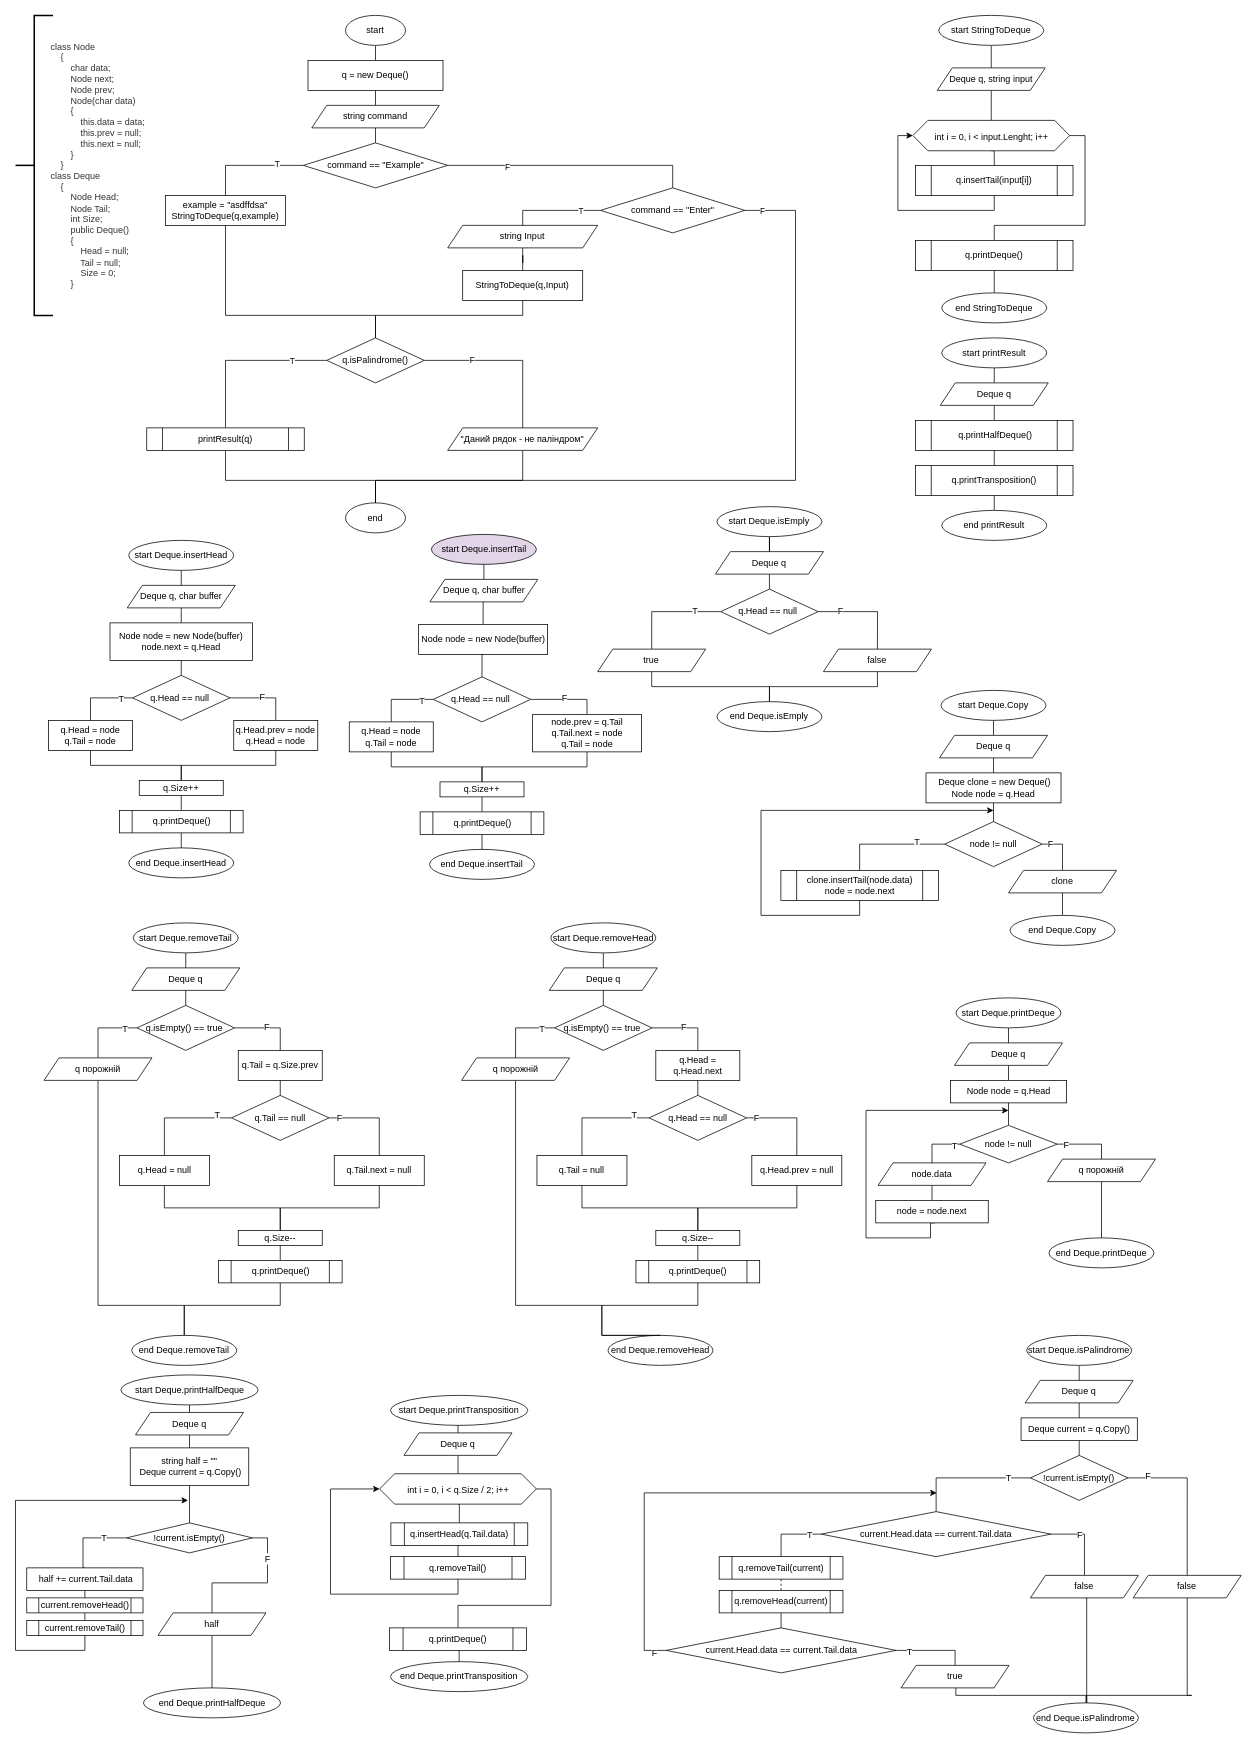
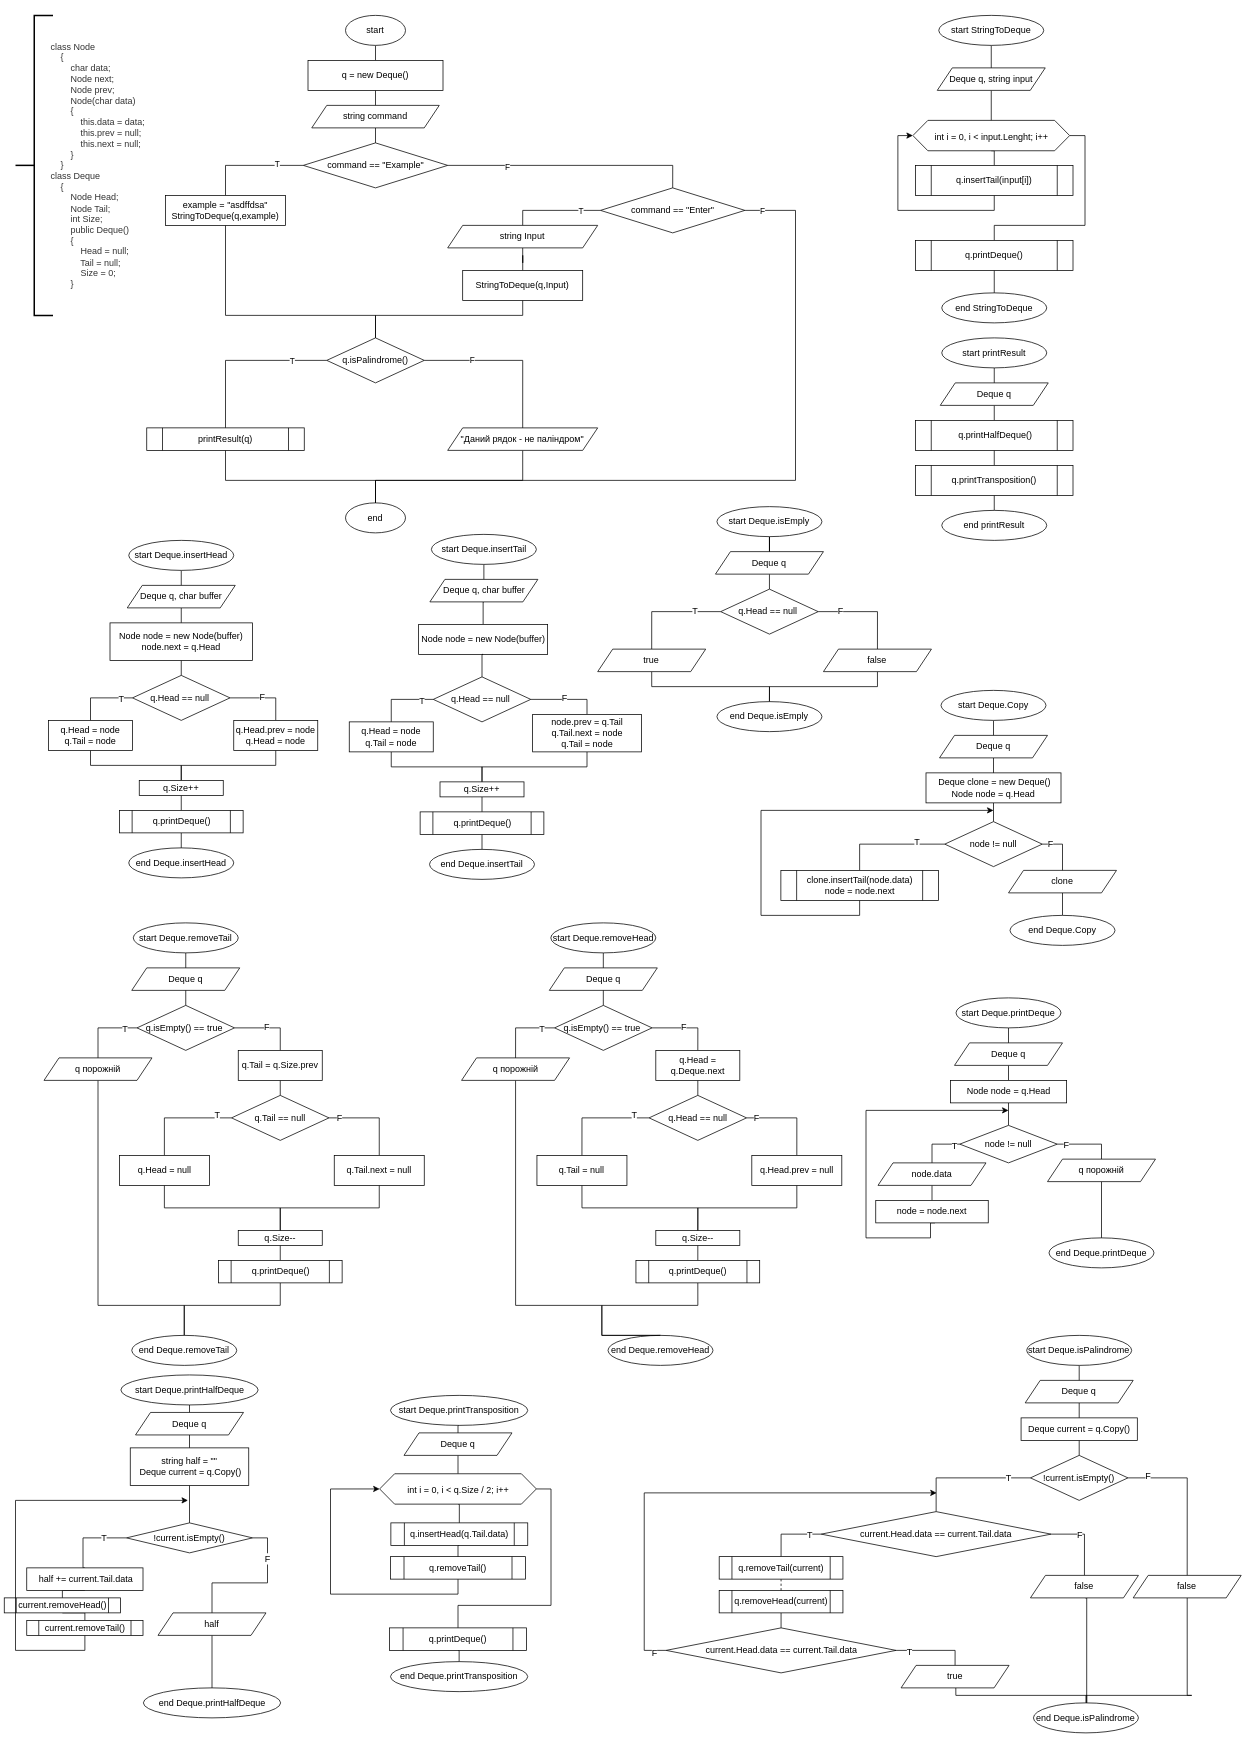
(484, 549) -> (484, 549)
(698, 1065) -> (698, 1065)
(85, 1605) -> (62, 1605)
